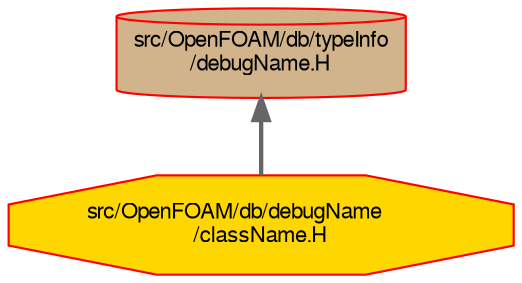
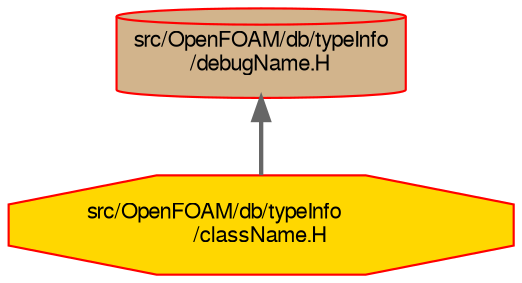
(261, 225) -> (261, 225)
